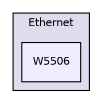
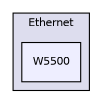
(51, 62) -> (51, 62)
